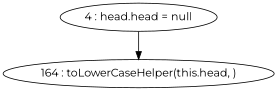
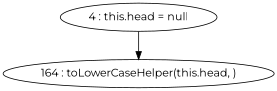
(139, 17) -> (139, 17)
